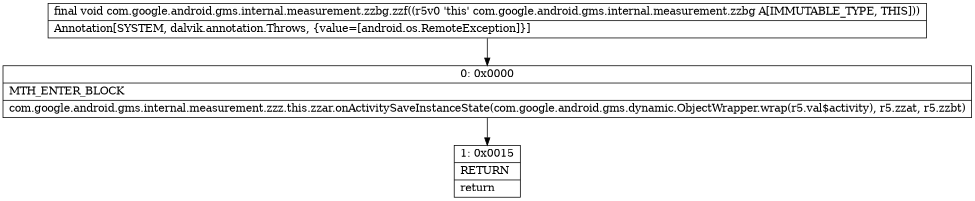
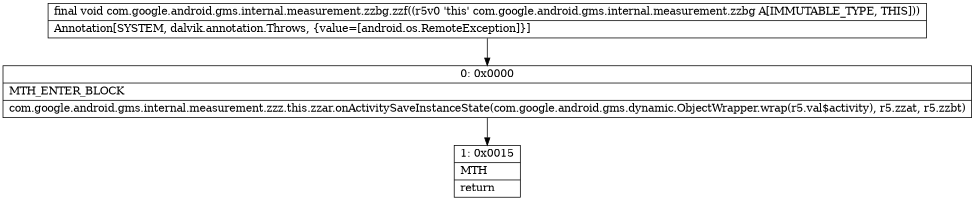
(485, 171) -> (474, 171)
